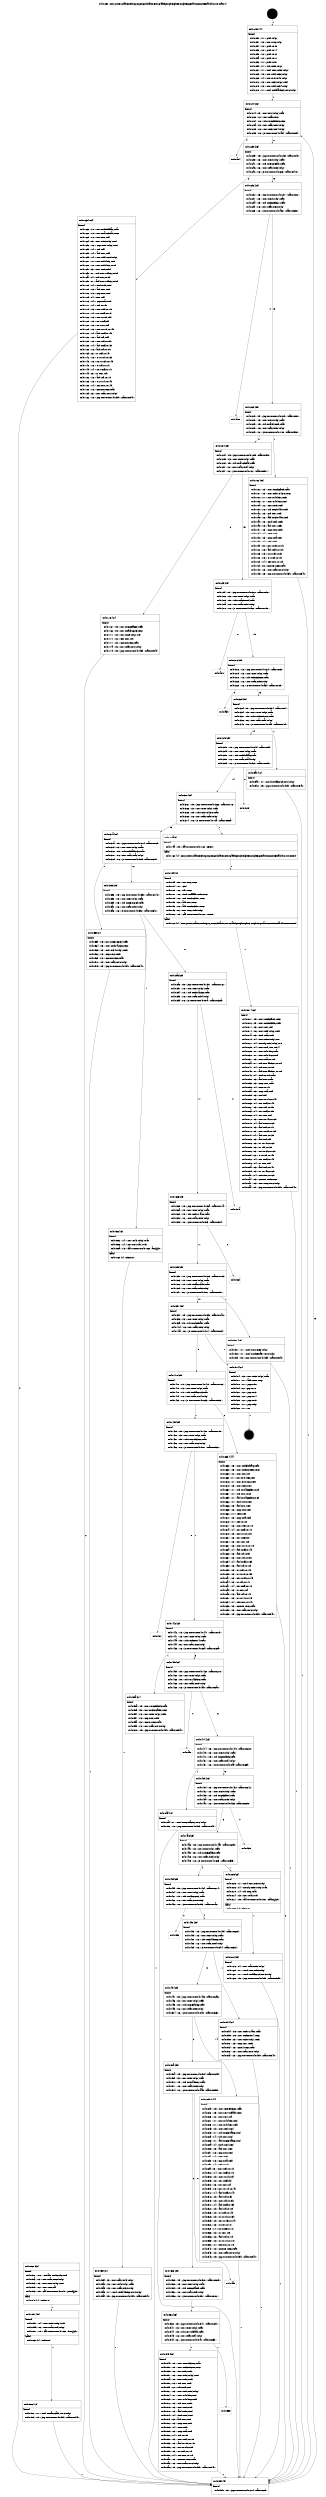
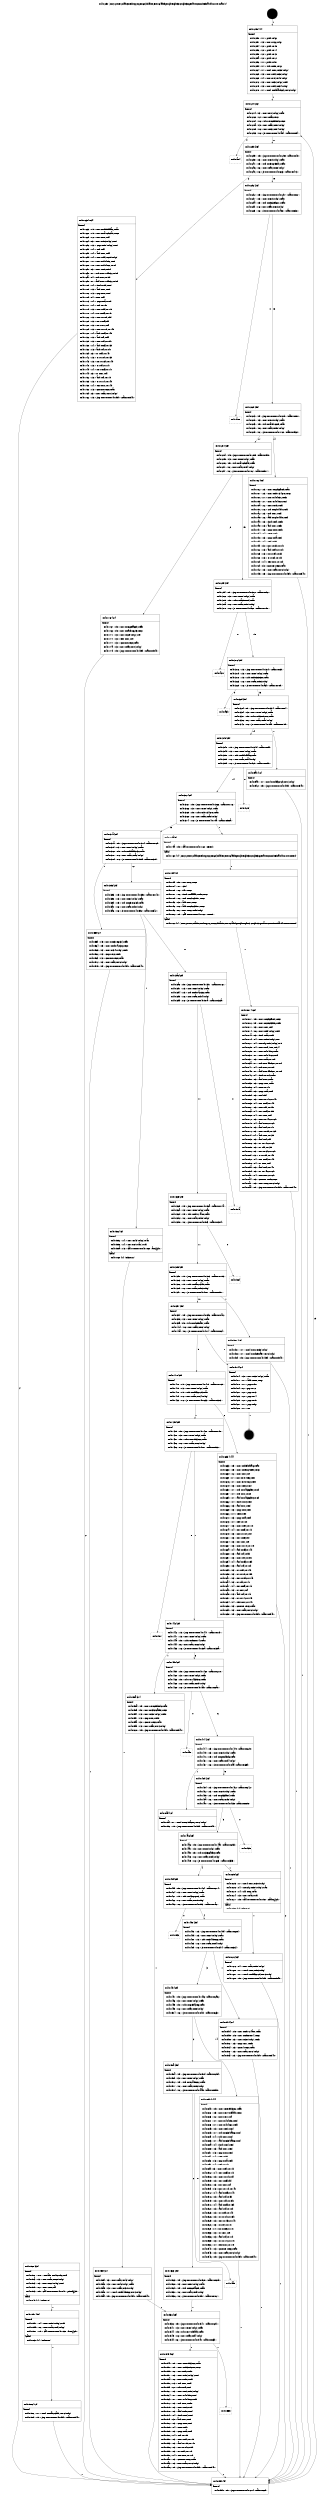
(274, 439) -> (274, 439)
(160, 2180) -> none
(123, 2421) -> (156, 2305)
